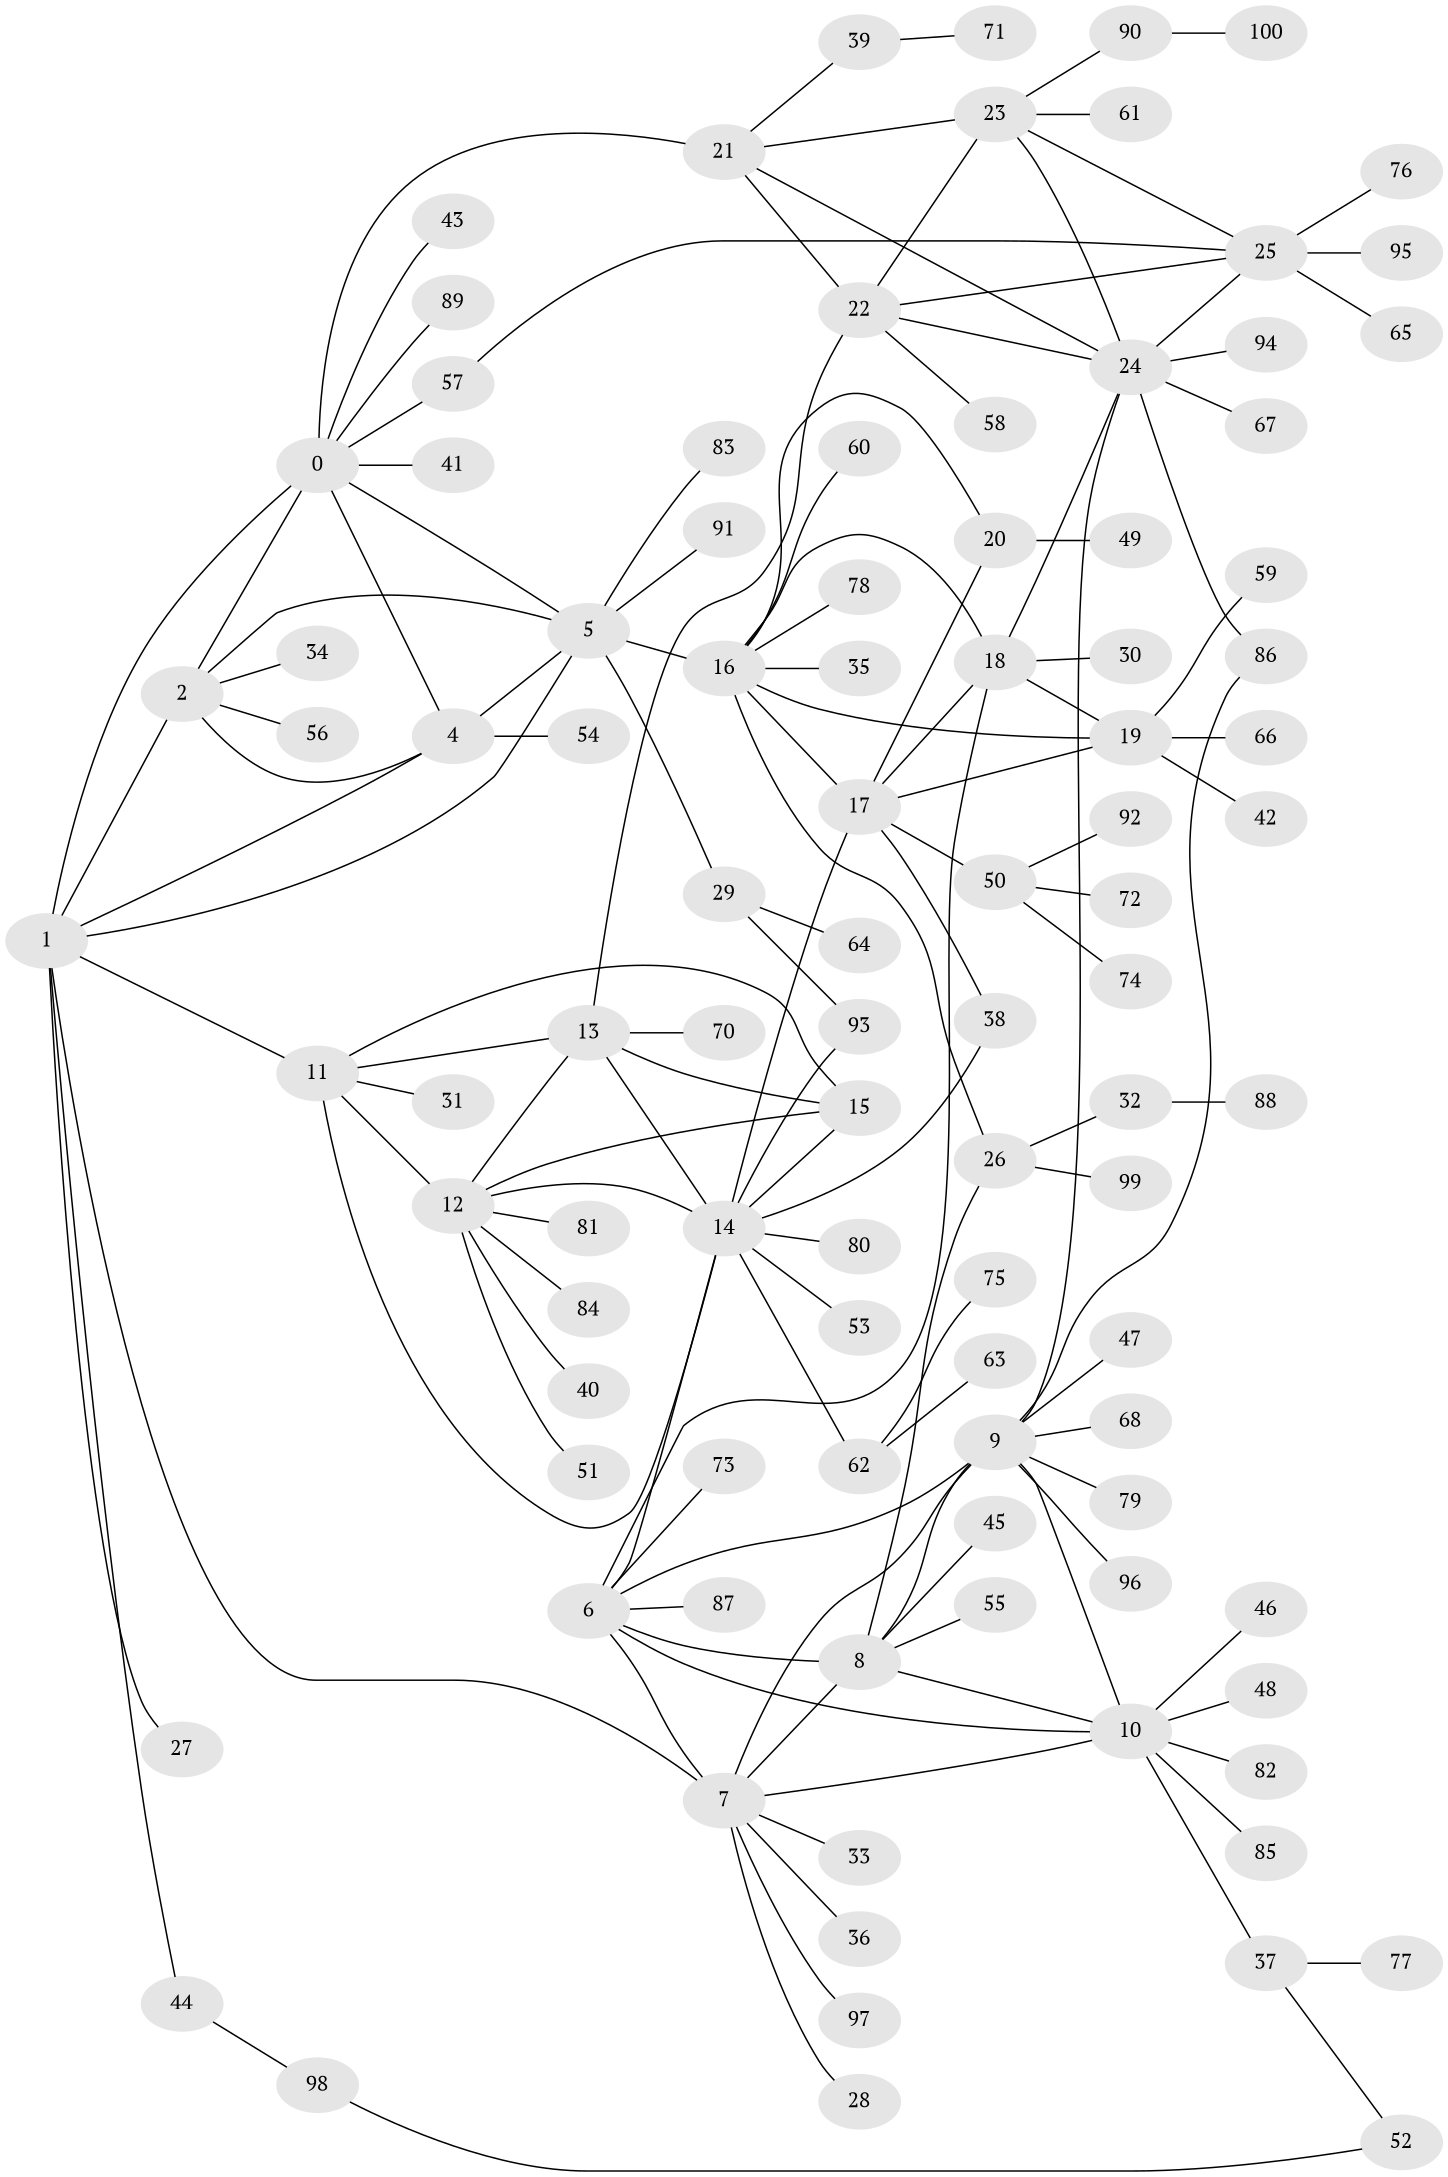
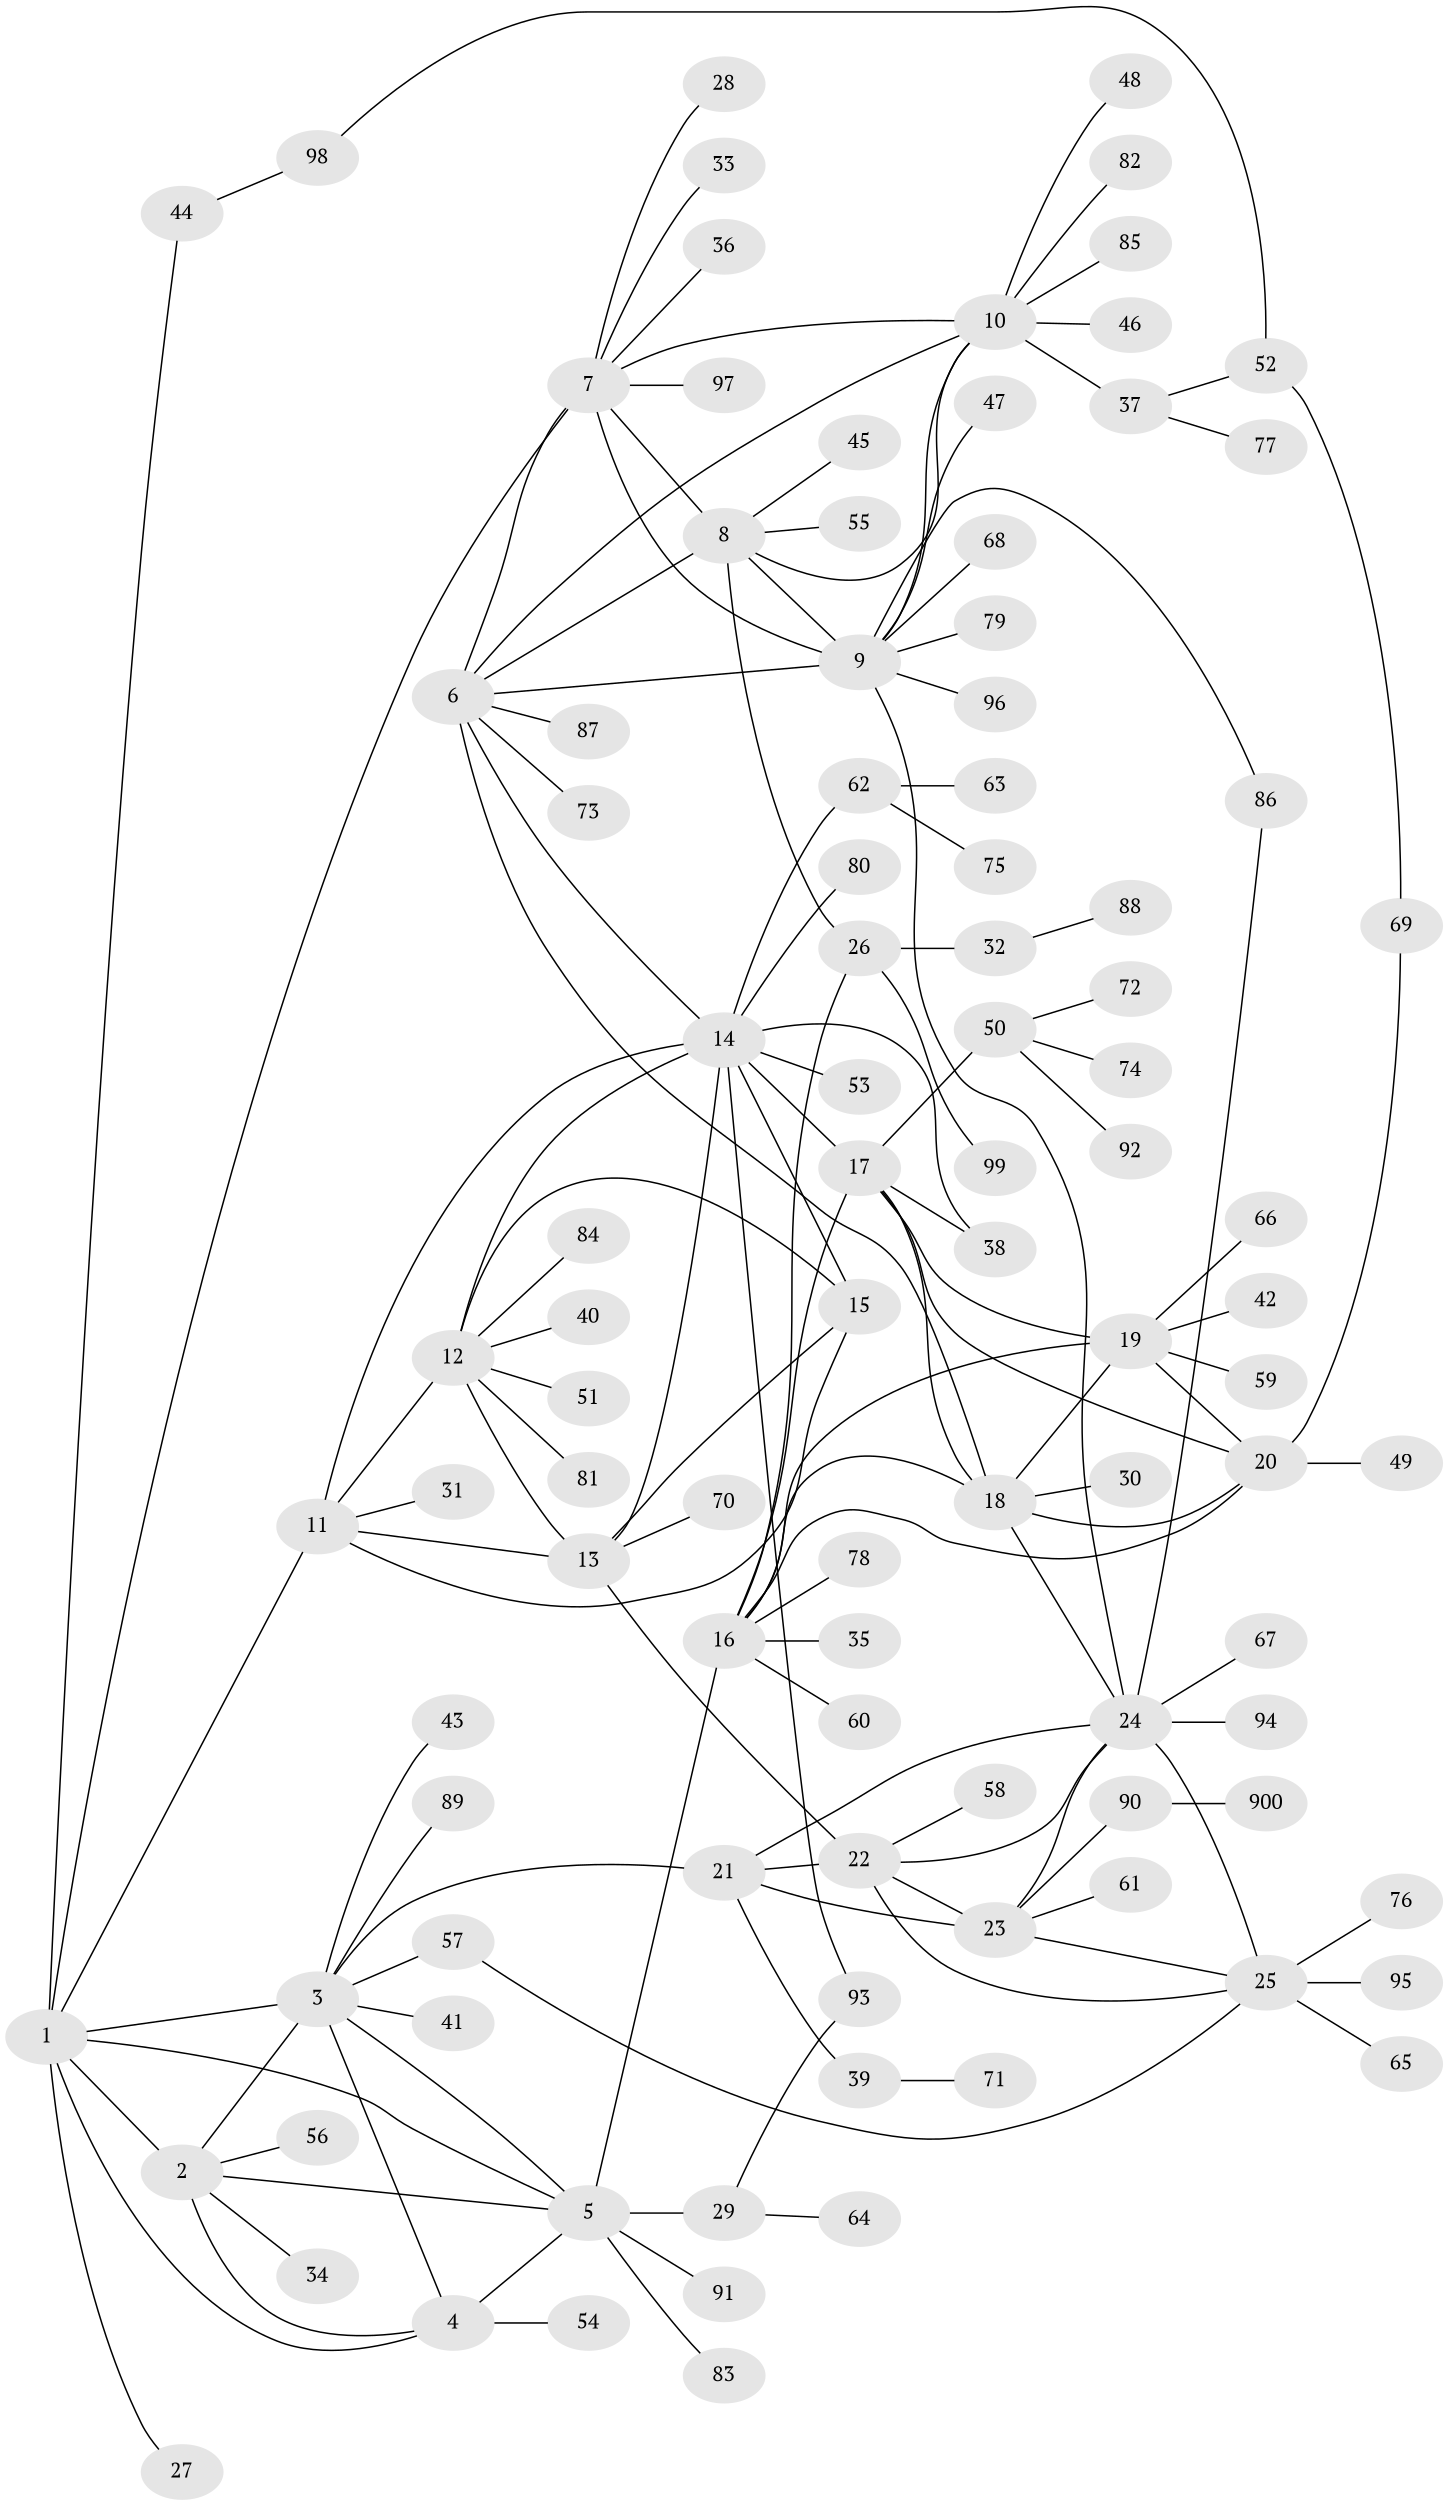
(1266, 33) -> (1266, 1804)
(318, 465) -> (318, 1999)
none -> (1402, 926)
none -> (1201, 1404)
none -> (1140, 1526)
